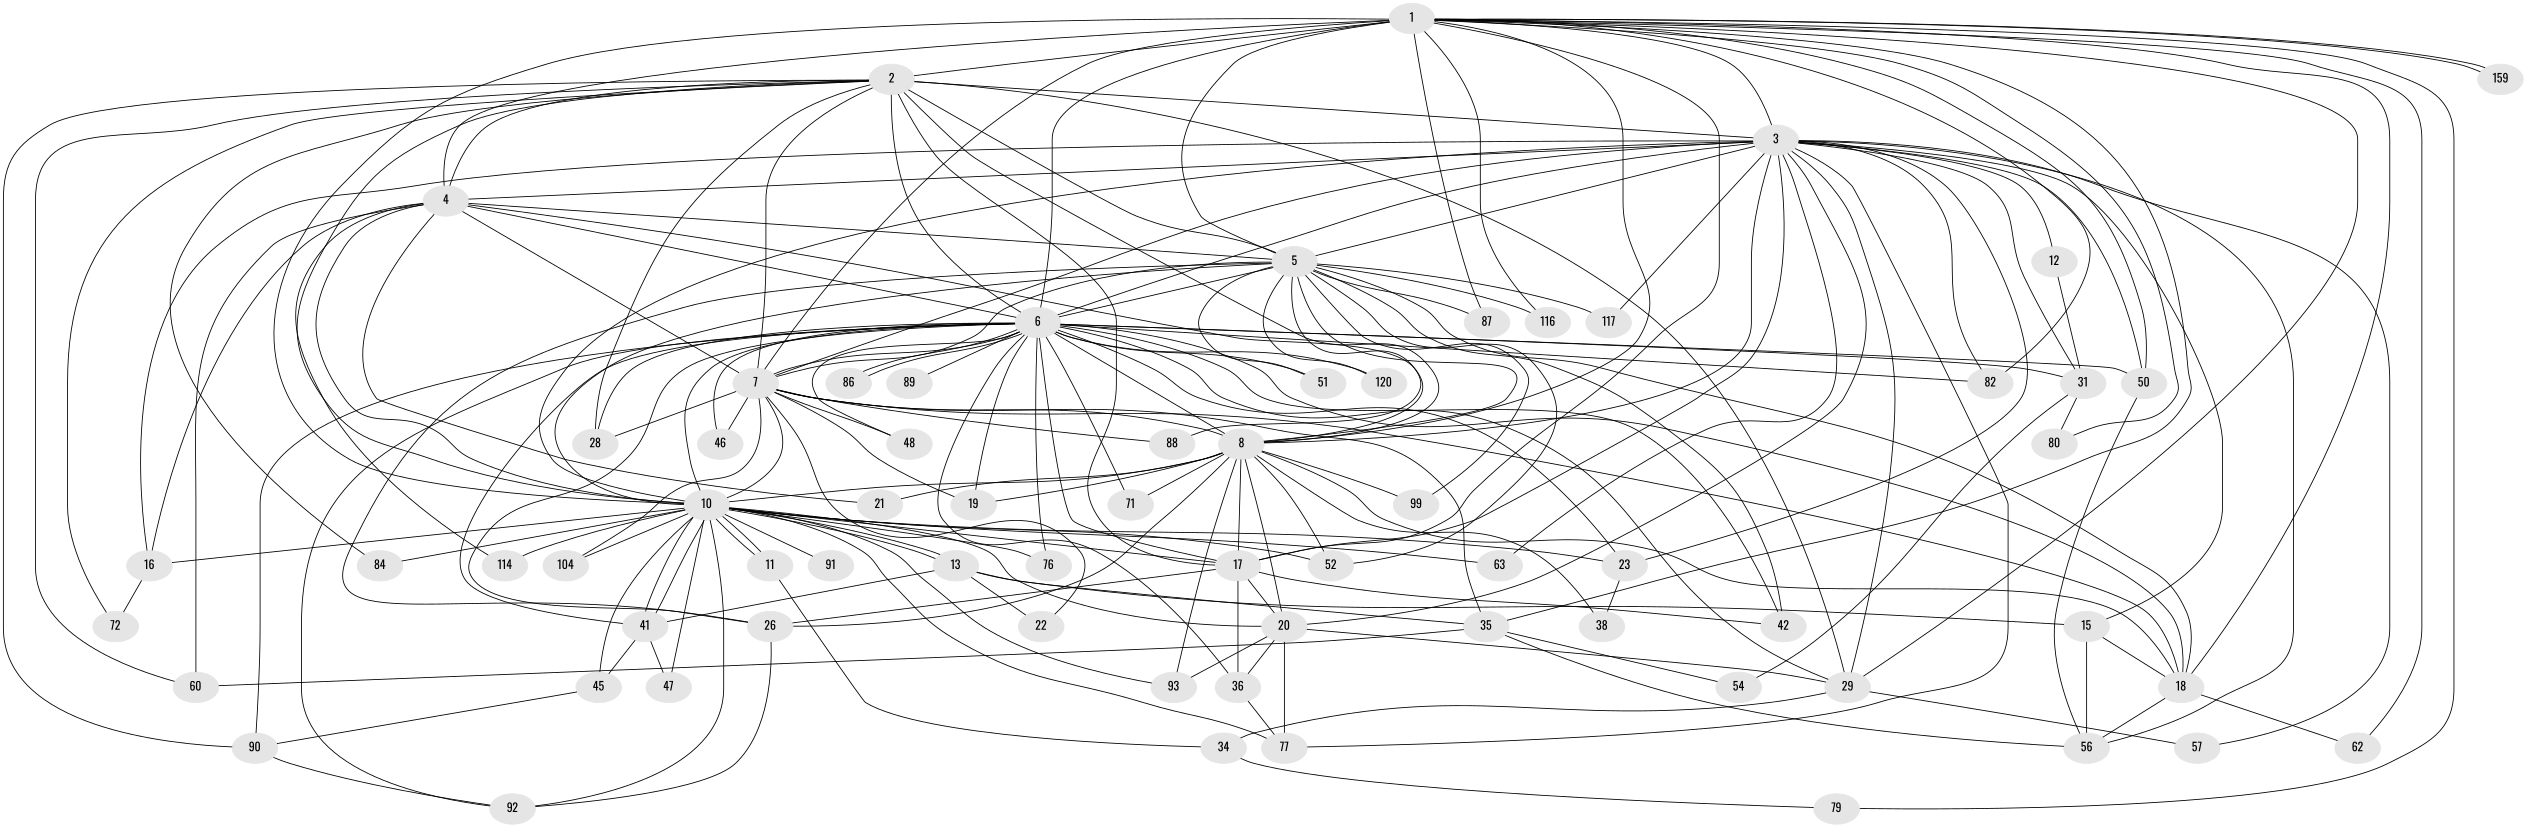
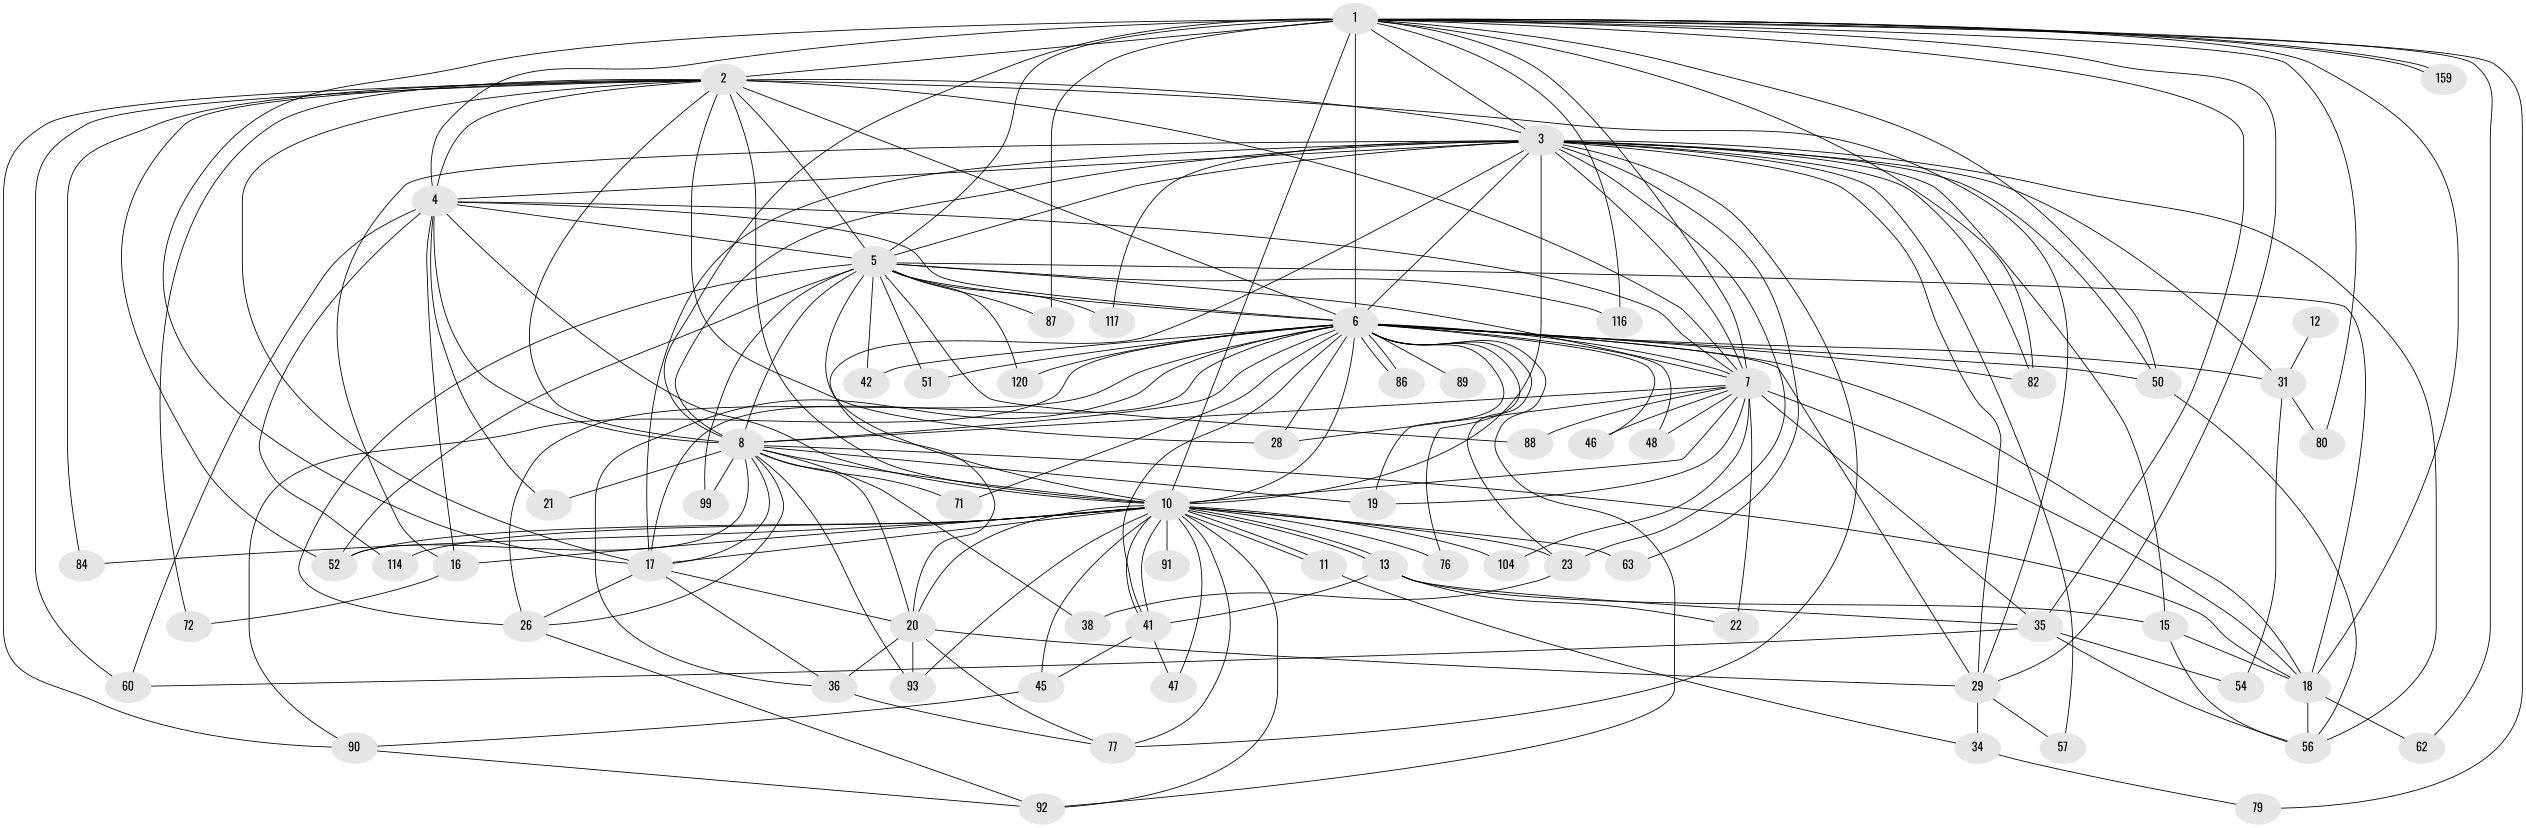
none -> (183, 126)
(2003, 177) -> none
(1497, 602) -> none
